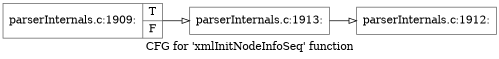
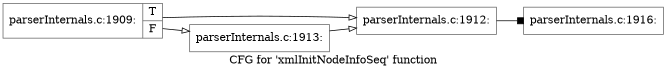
none -> (256, 16)
none -> (593, 21)
